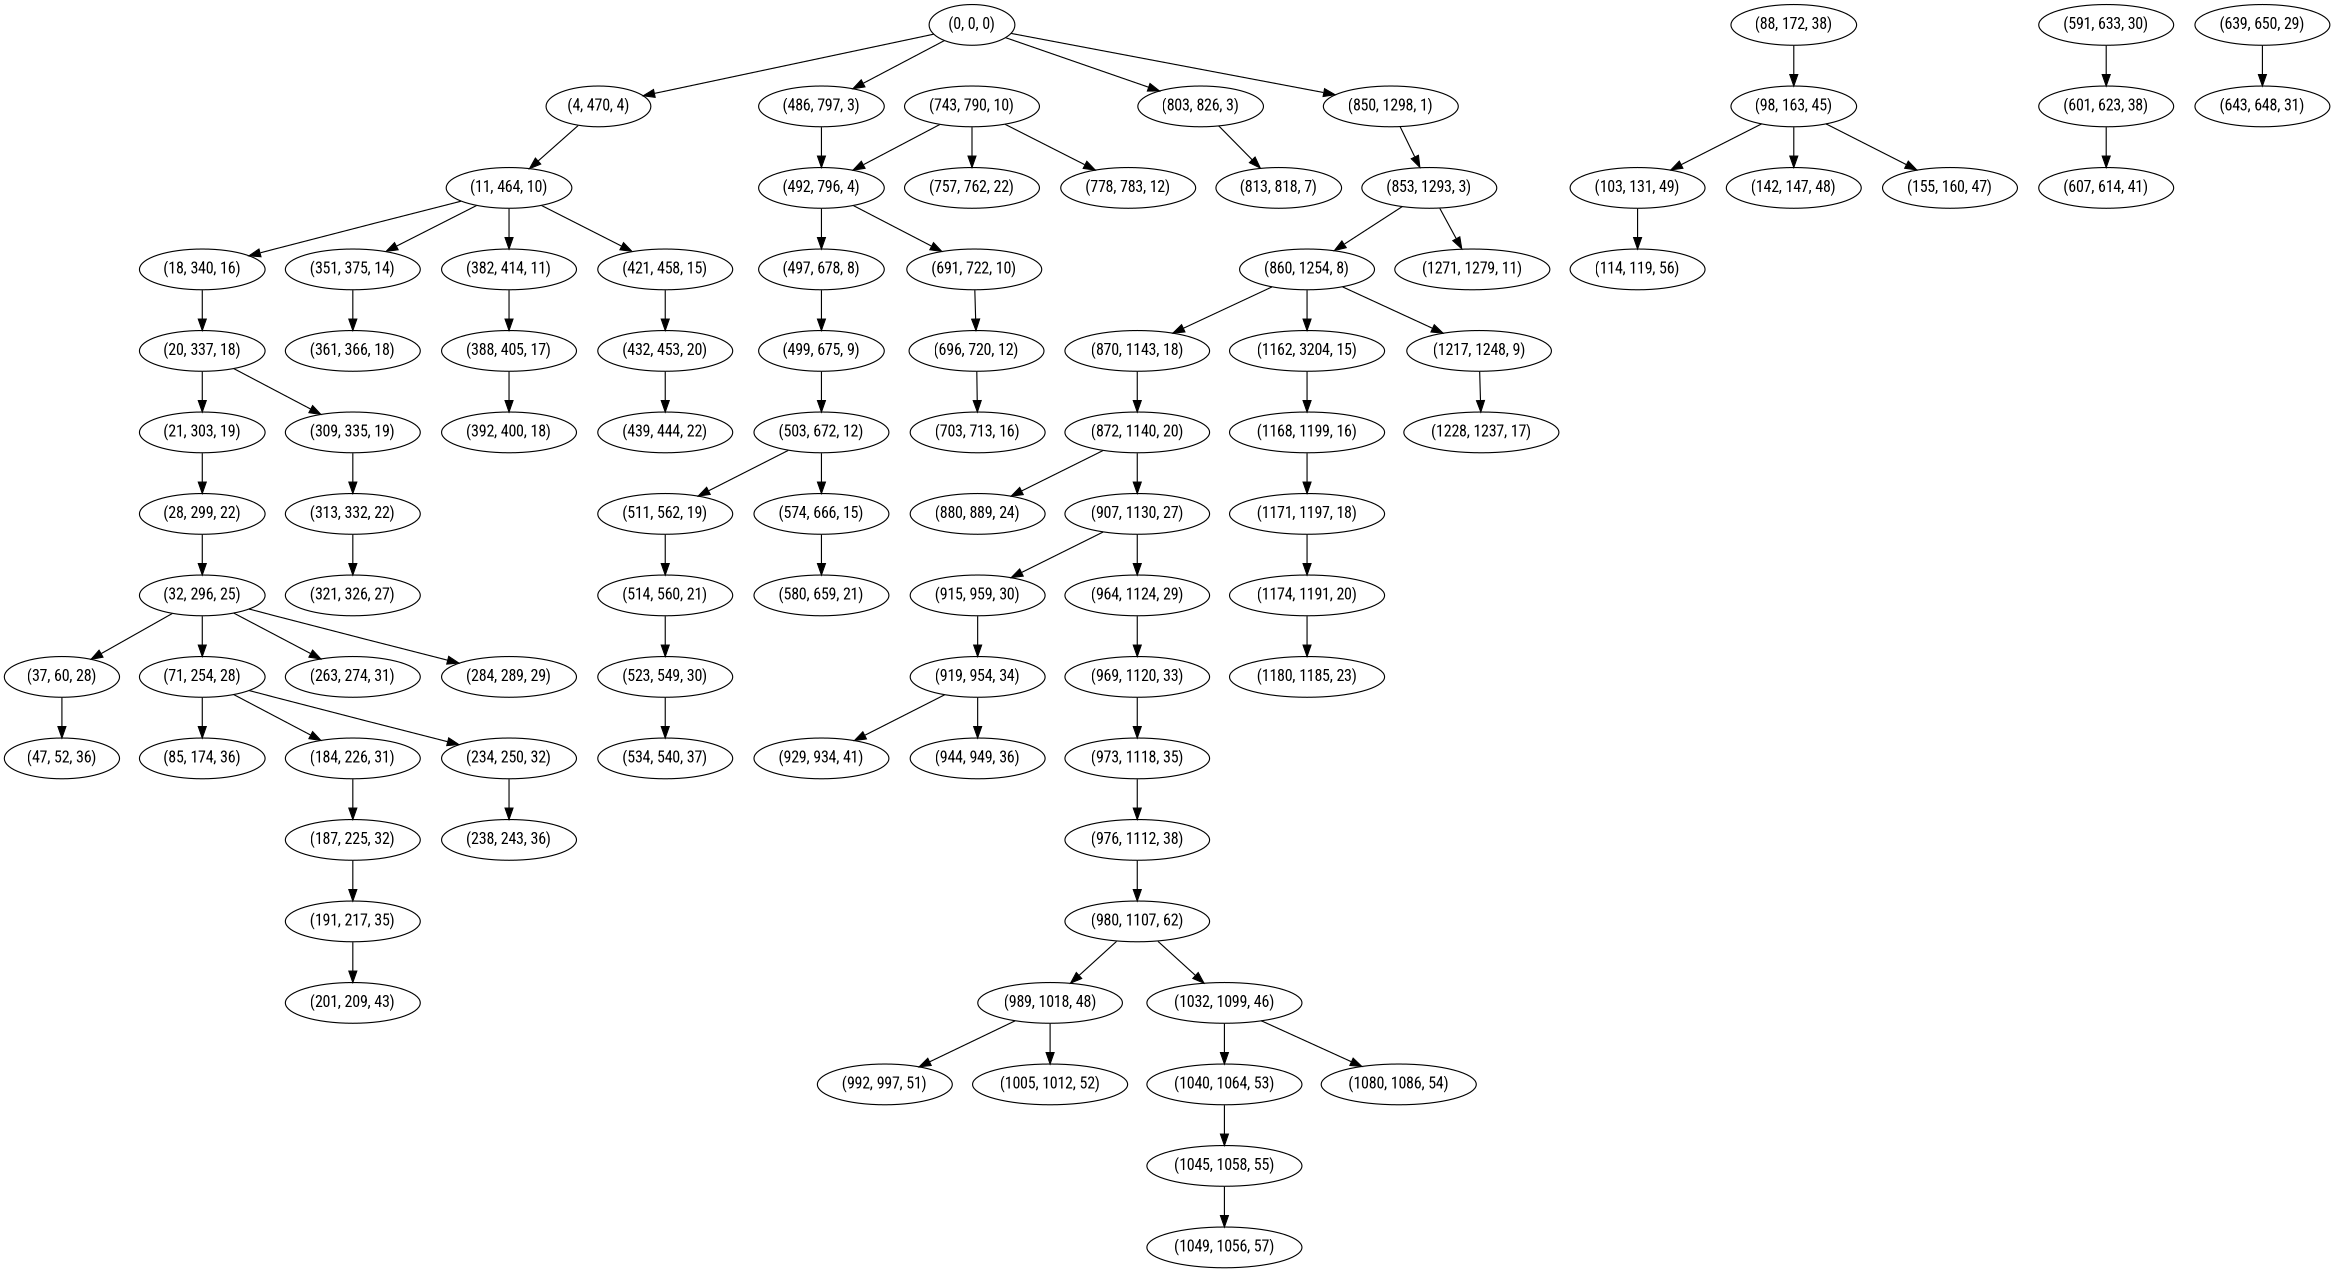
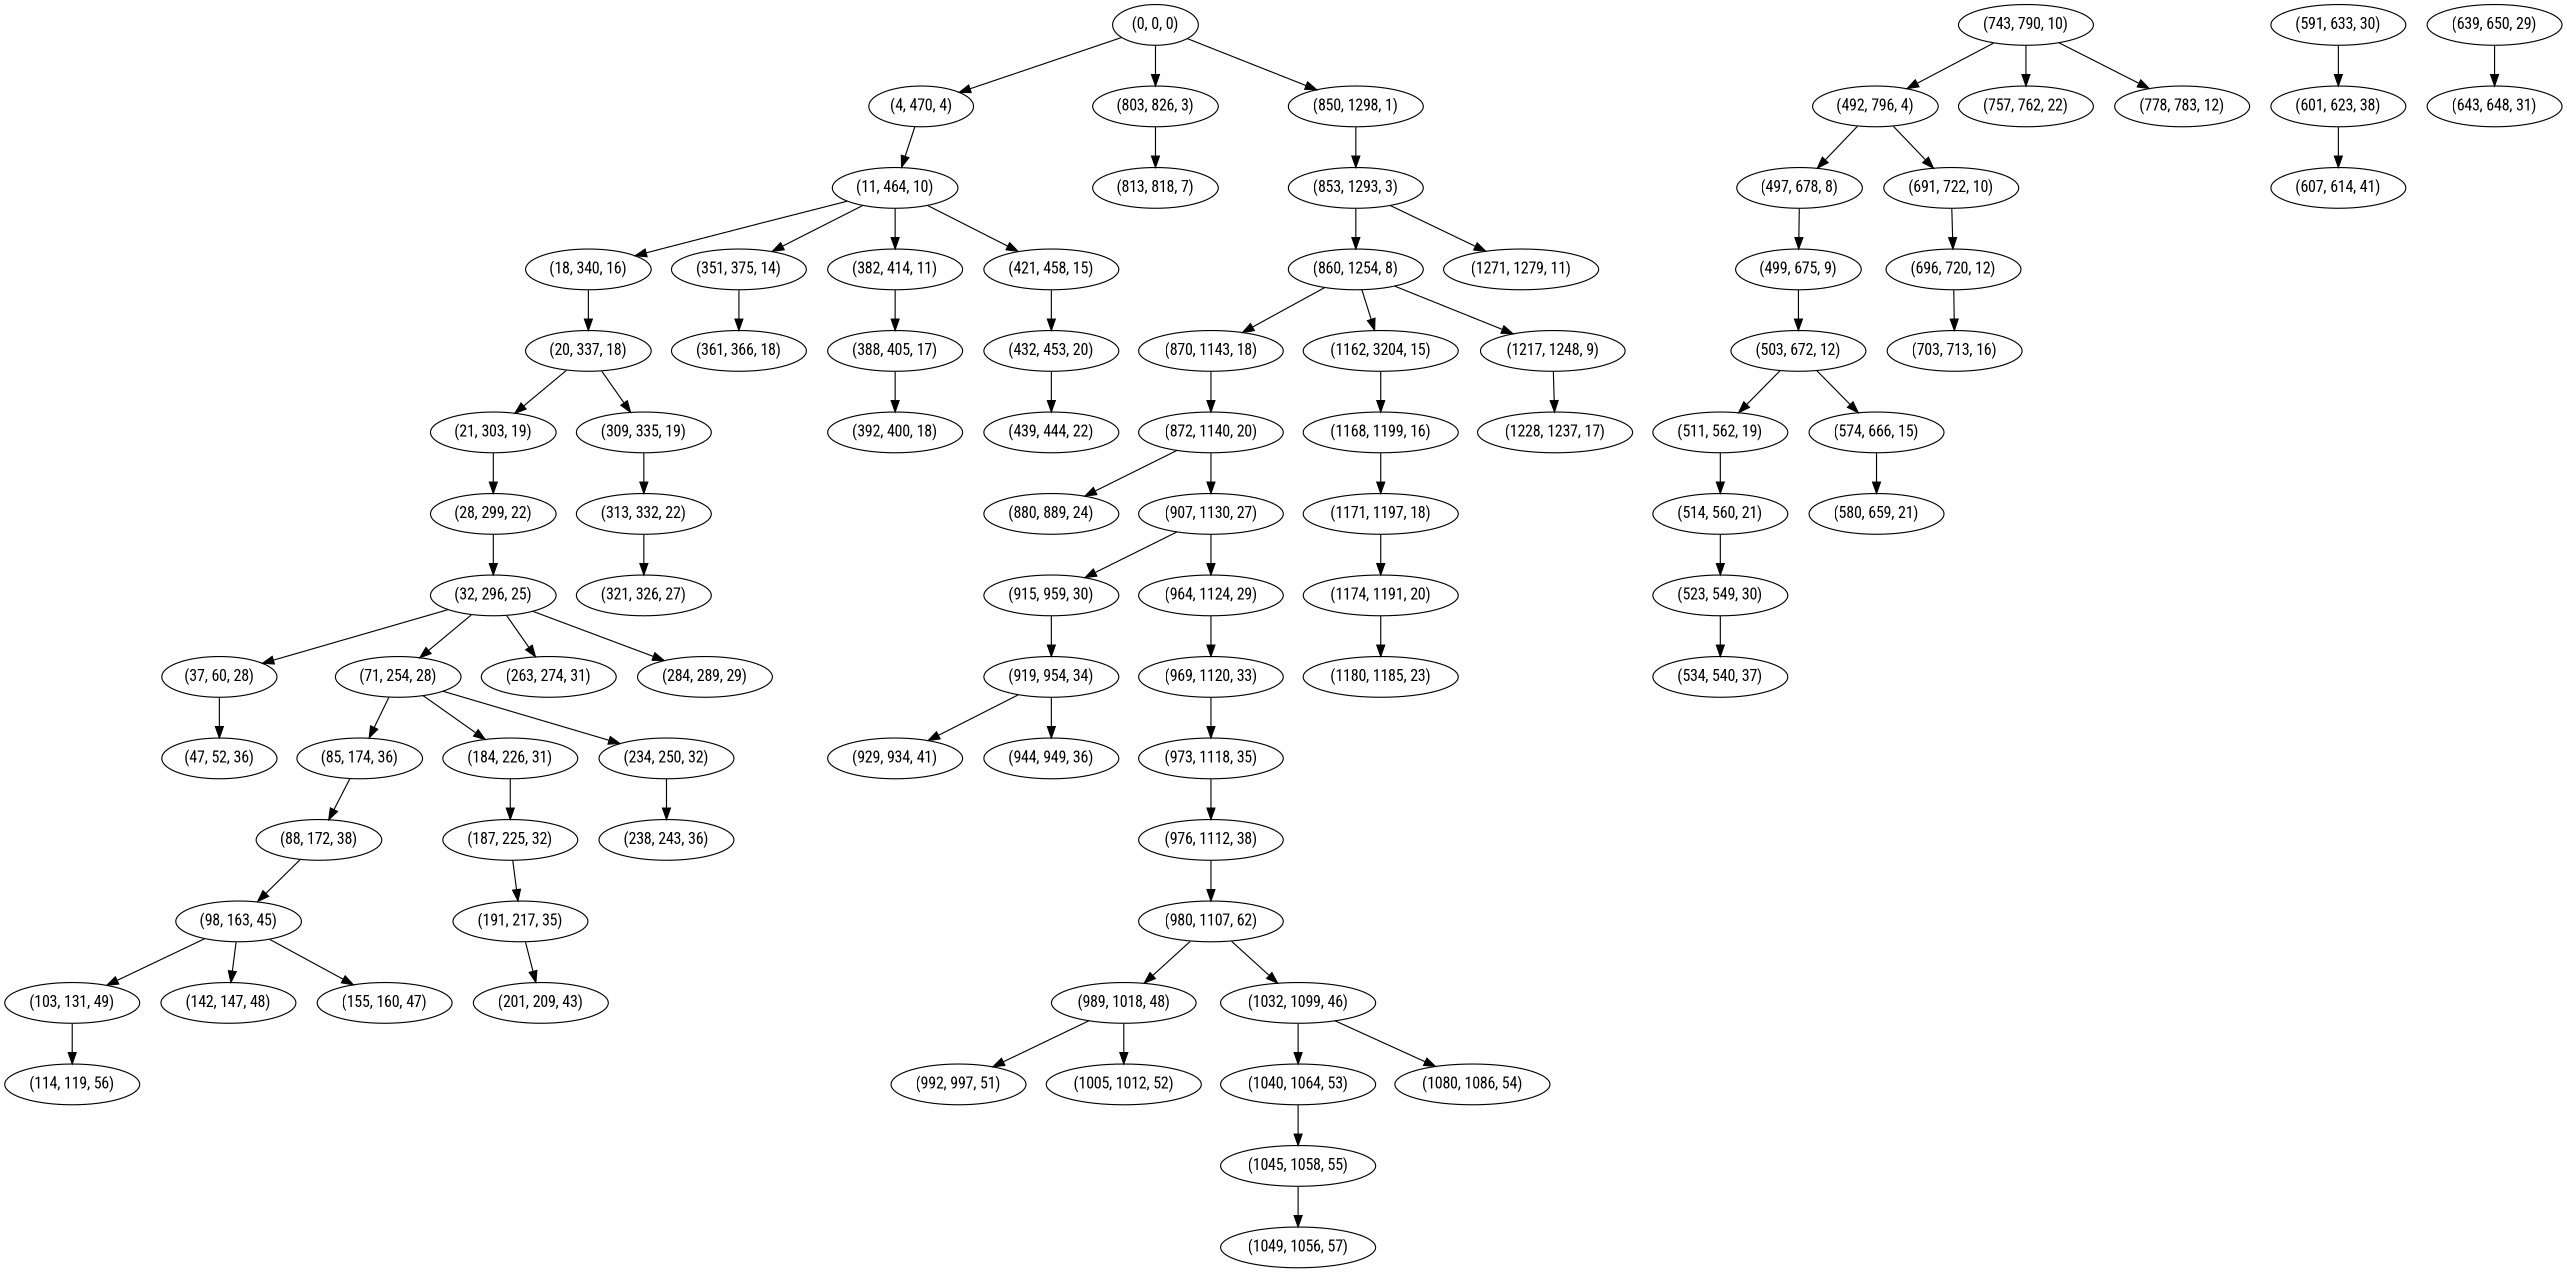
(821, 106) -> none
none -> (342, 794)
